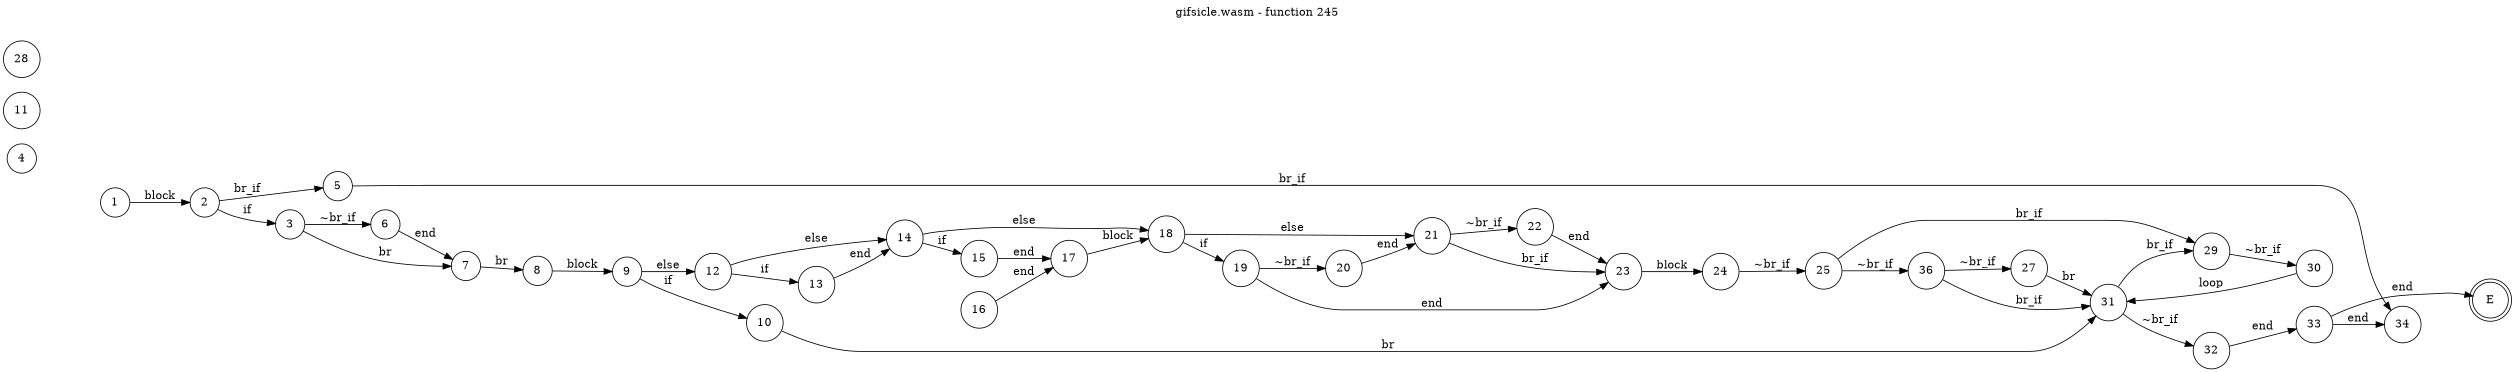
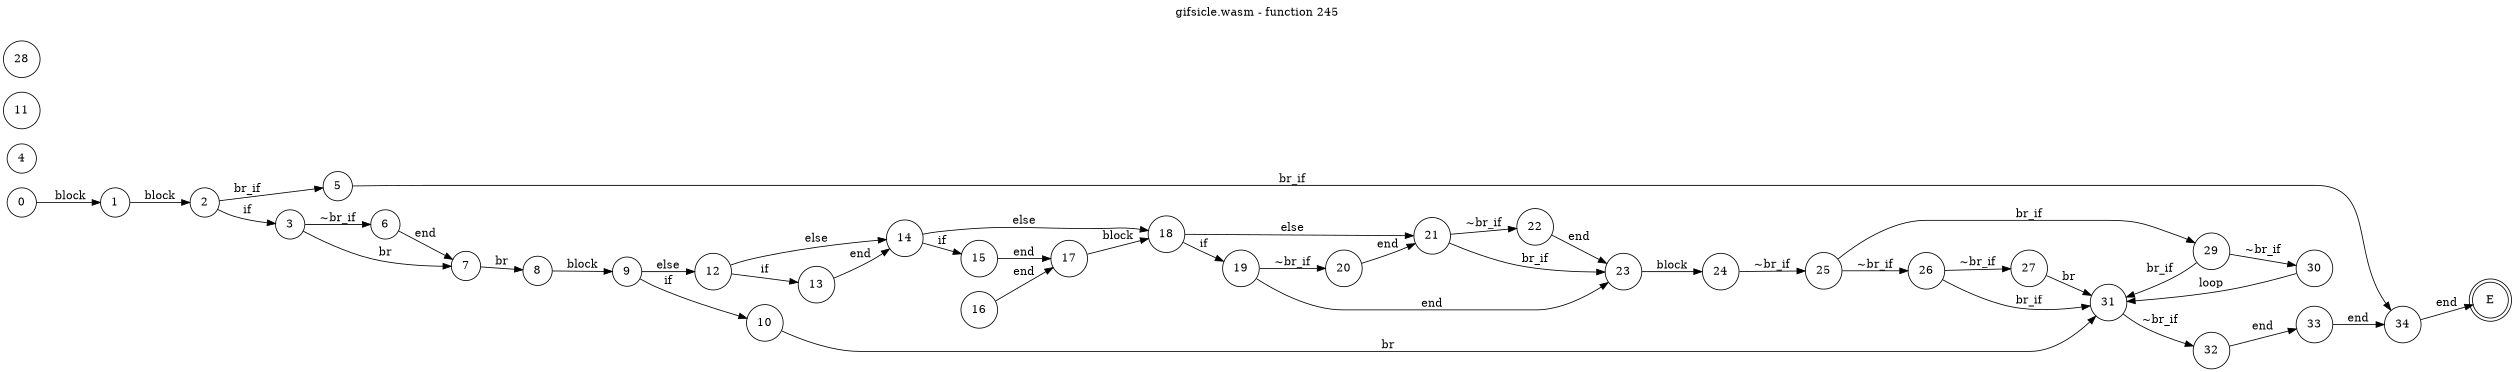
none -> (22, 202)
(2147, 260) -> (2167, 281)
(1926, 271) -> (1926, 271)
(2396, 296) -> (2443, 313)
